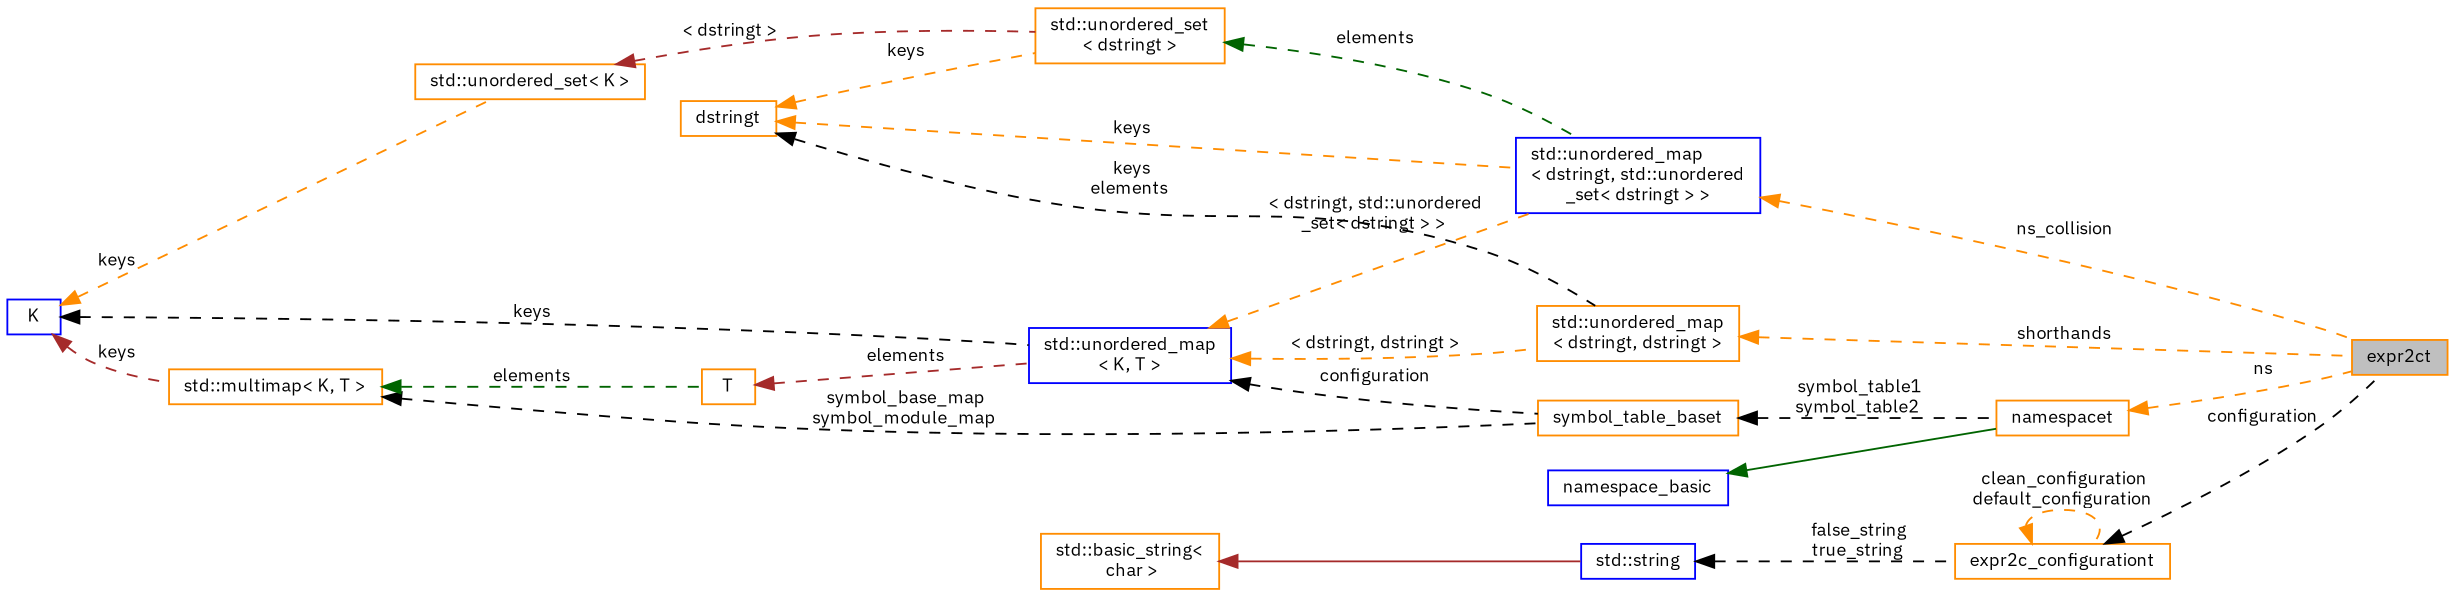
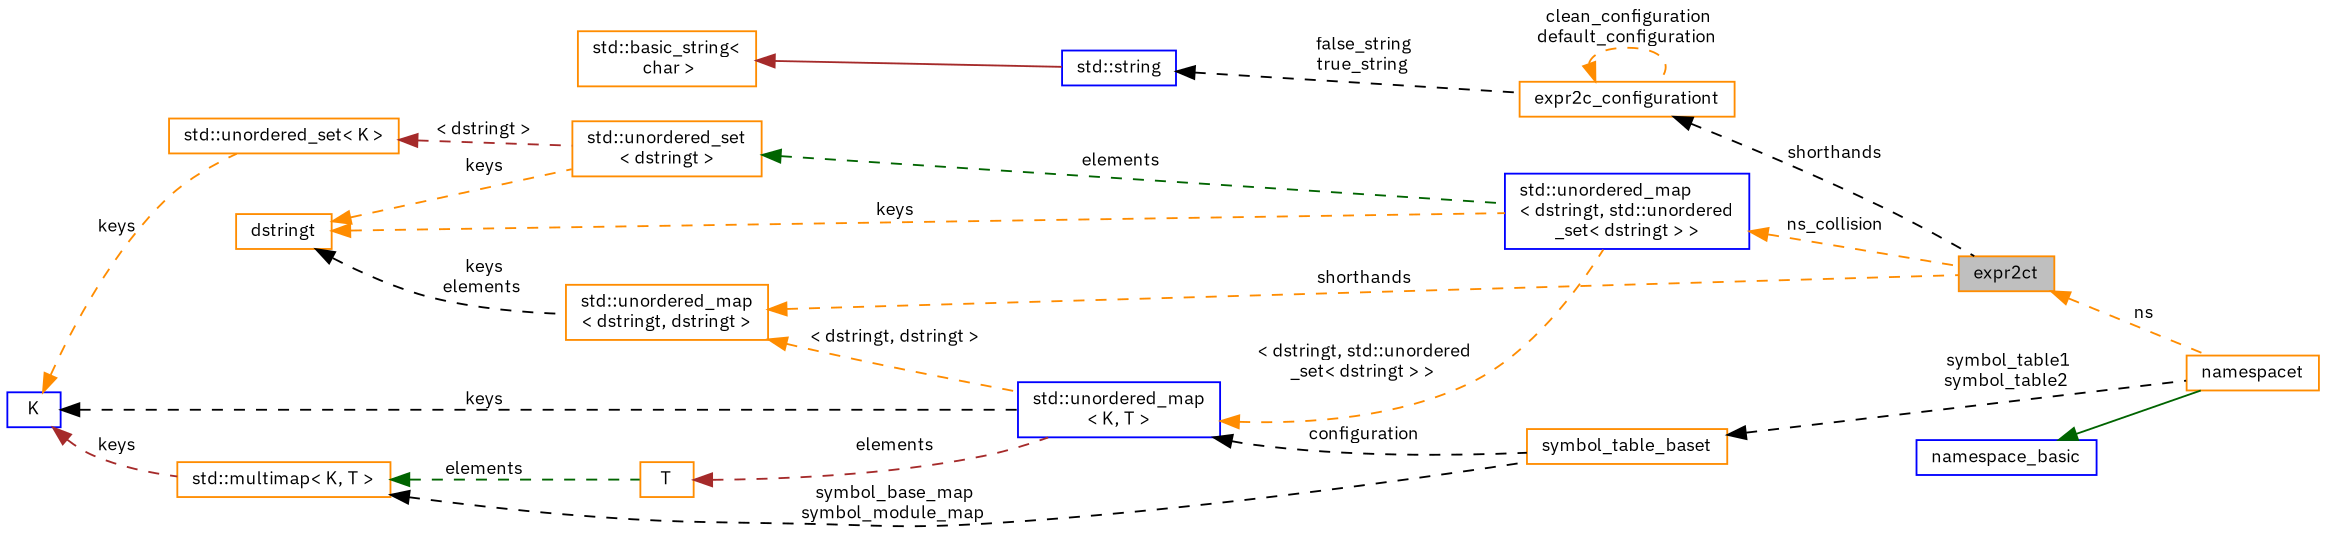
(1394, 358) -> (902, 369)
(2250, 393) -> (2138, 327)
(2261, 417) -> (1833, 153)
